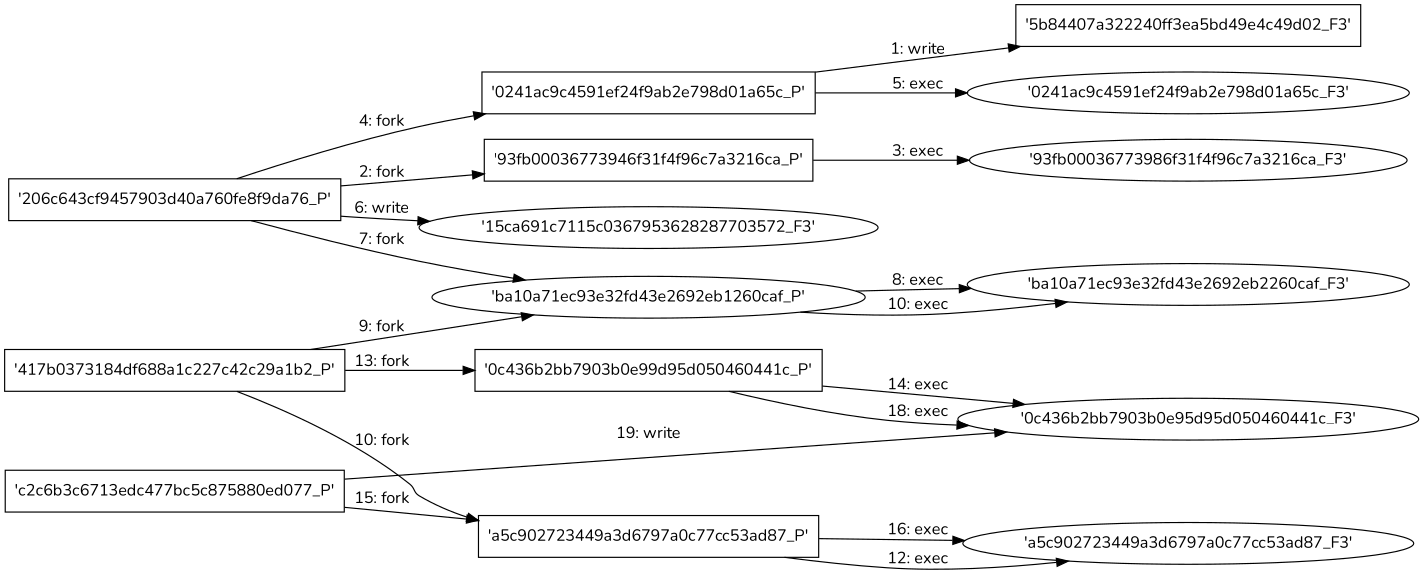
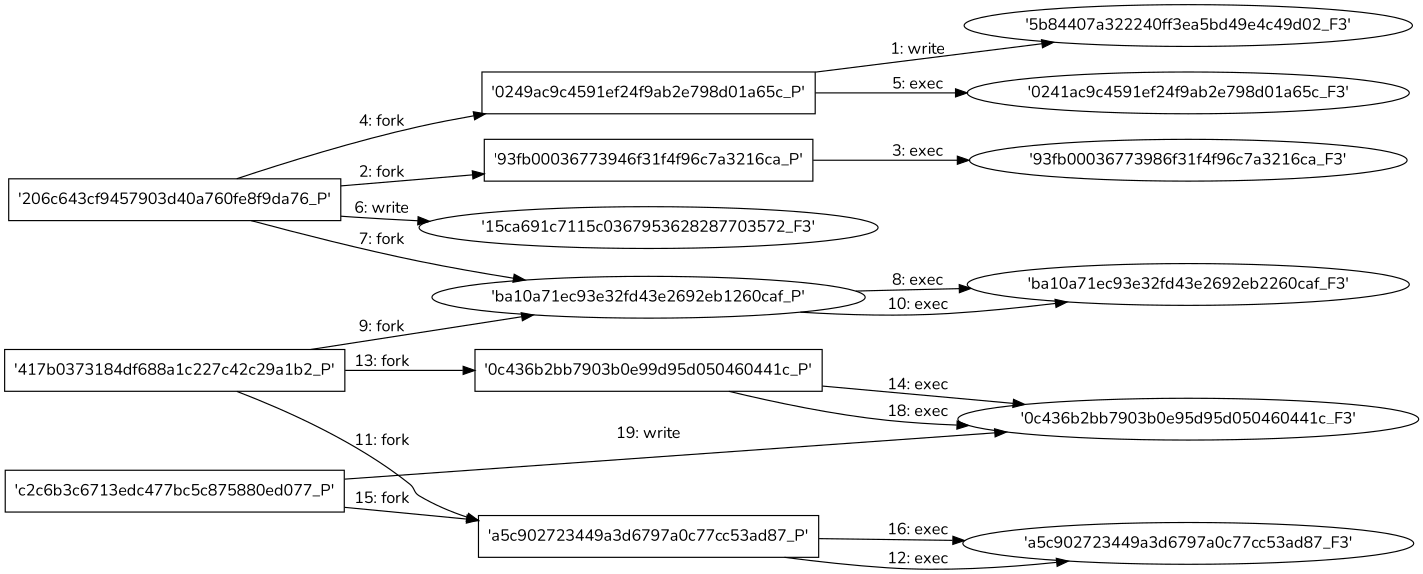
(1188, 26) -> (1188, 26)
(649, 93) -> (649, 93)
(382, 441) -> (382, 441)
